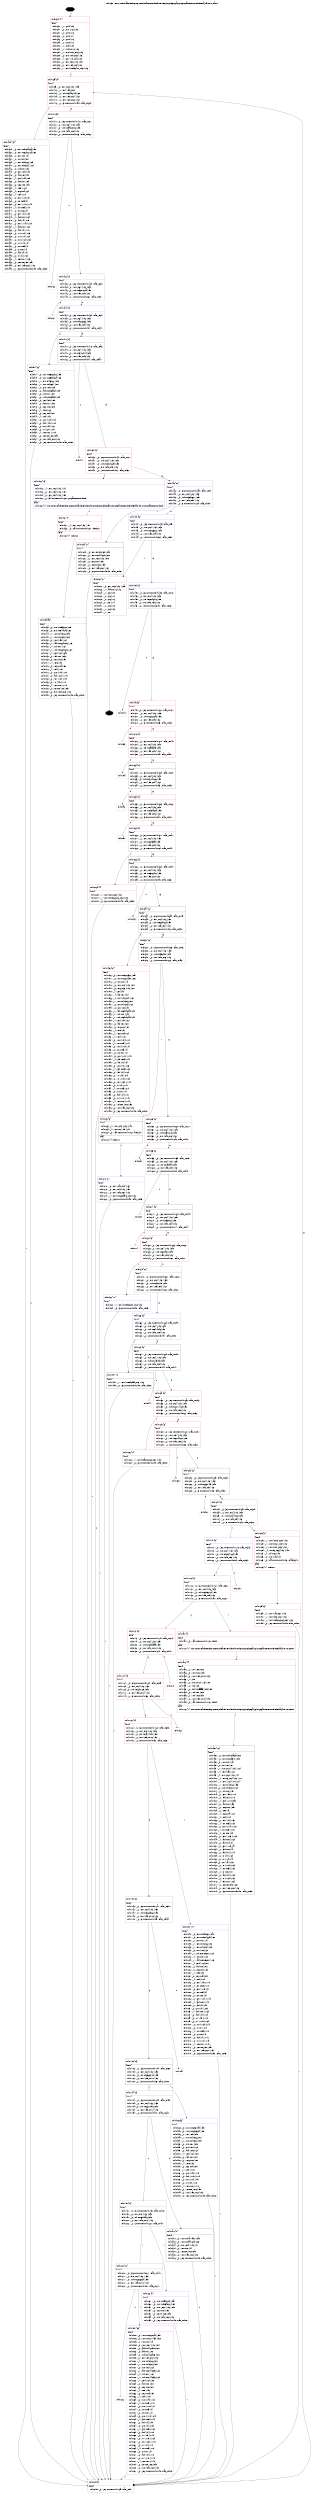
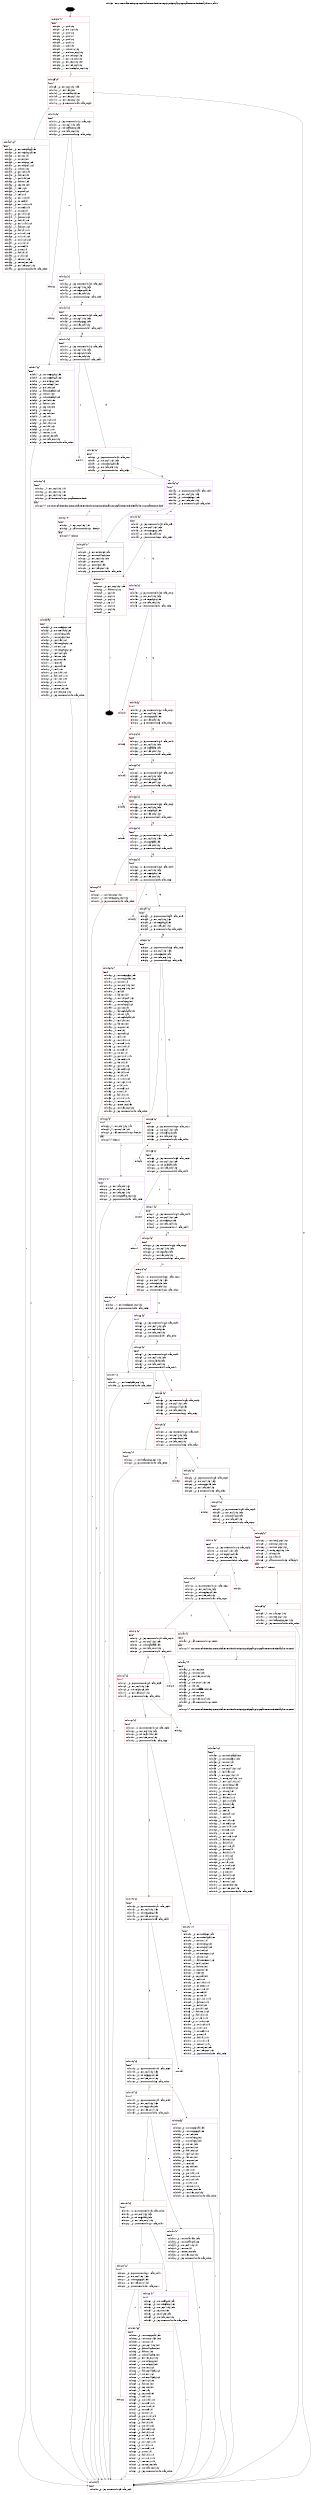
(234, 1729) -> none
